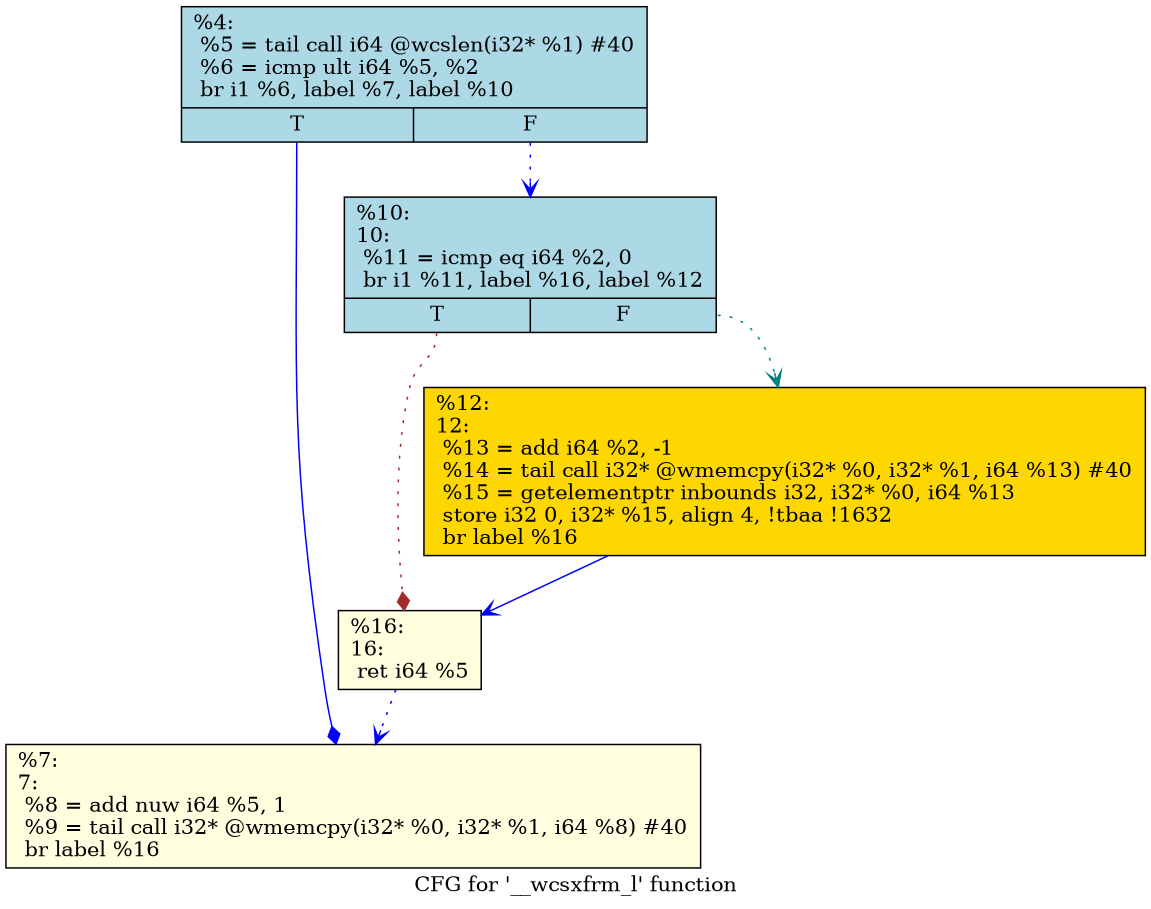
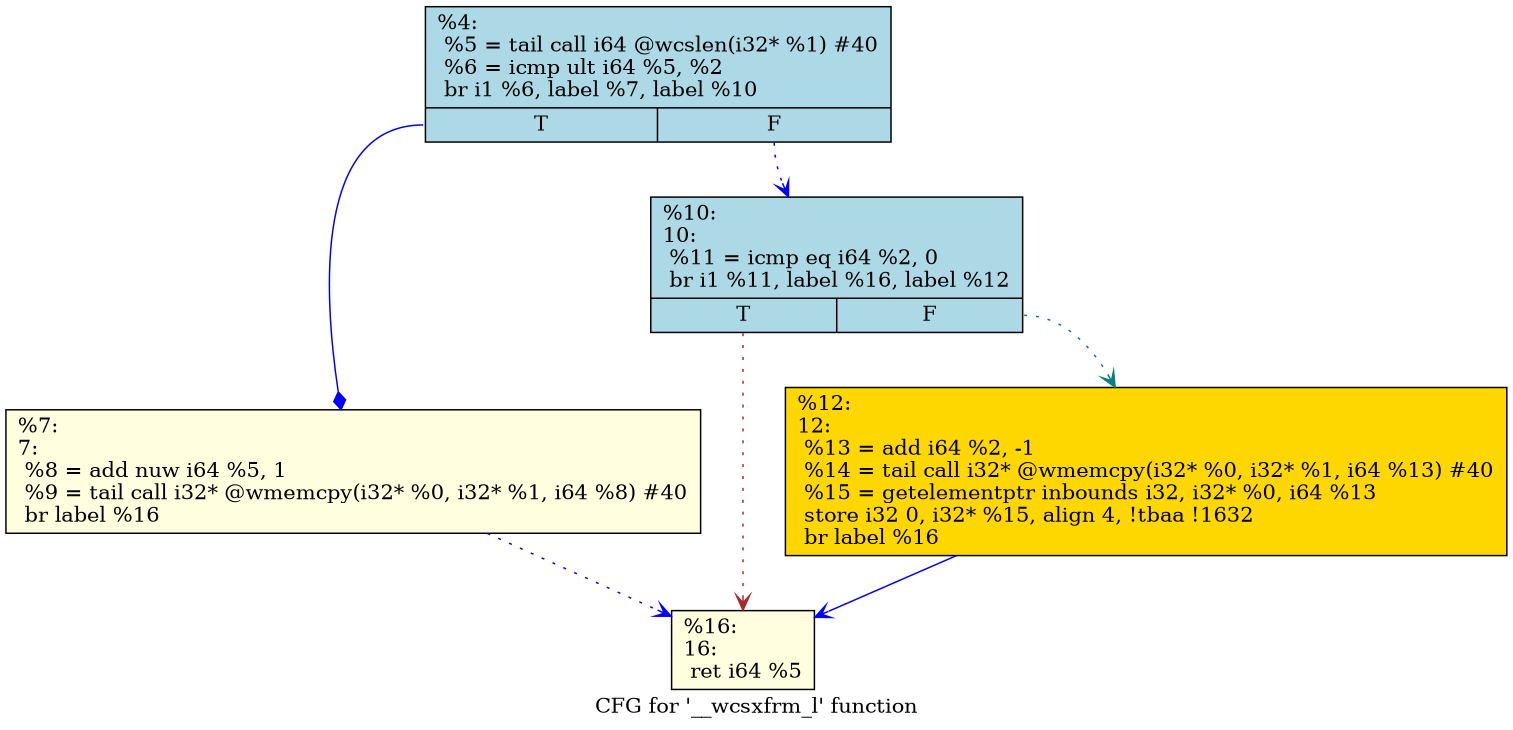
(400, 458) -> (743, 464)
(388, 710) -> (572, 572)
